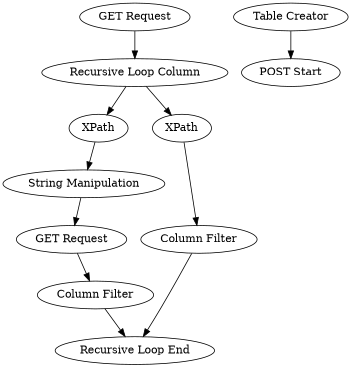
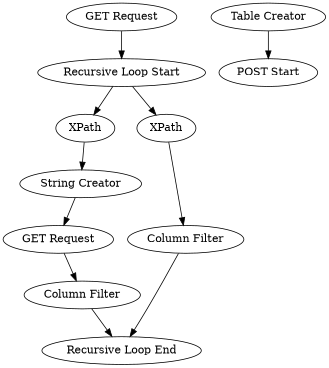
(135, 73) -> (122, 73)
(84, 184) -> (81, 184)
